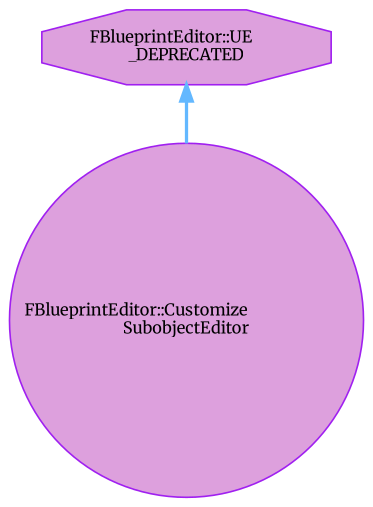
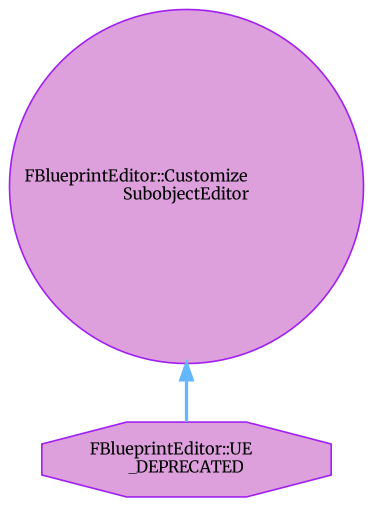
(187, 122) -> (187, 401)
